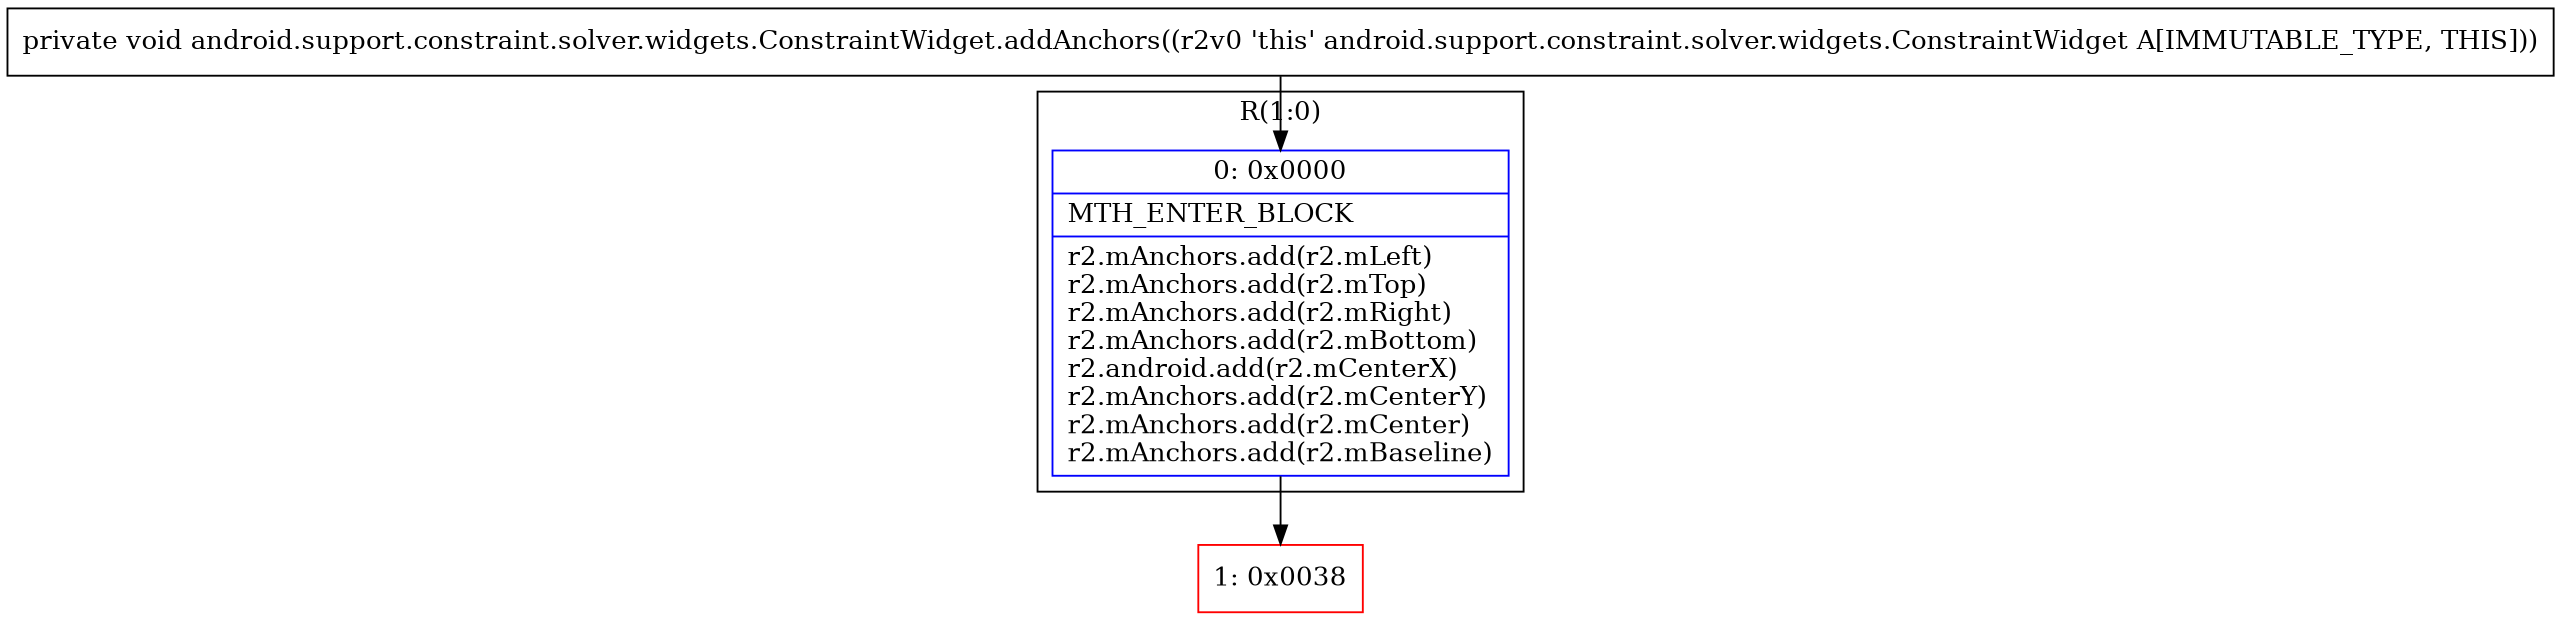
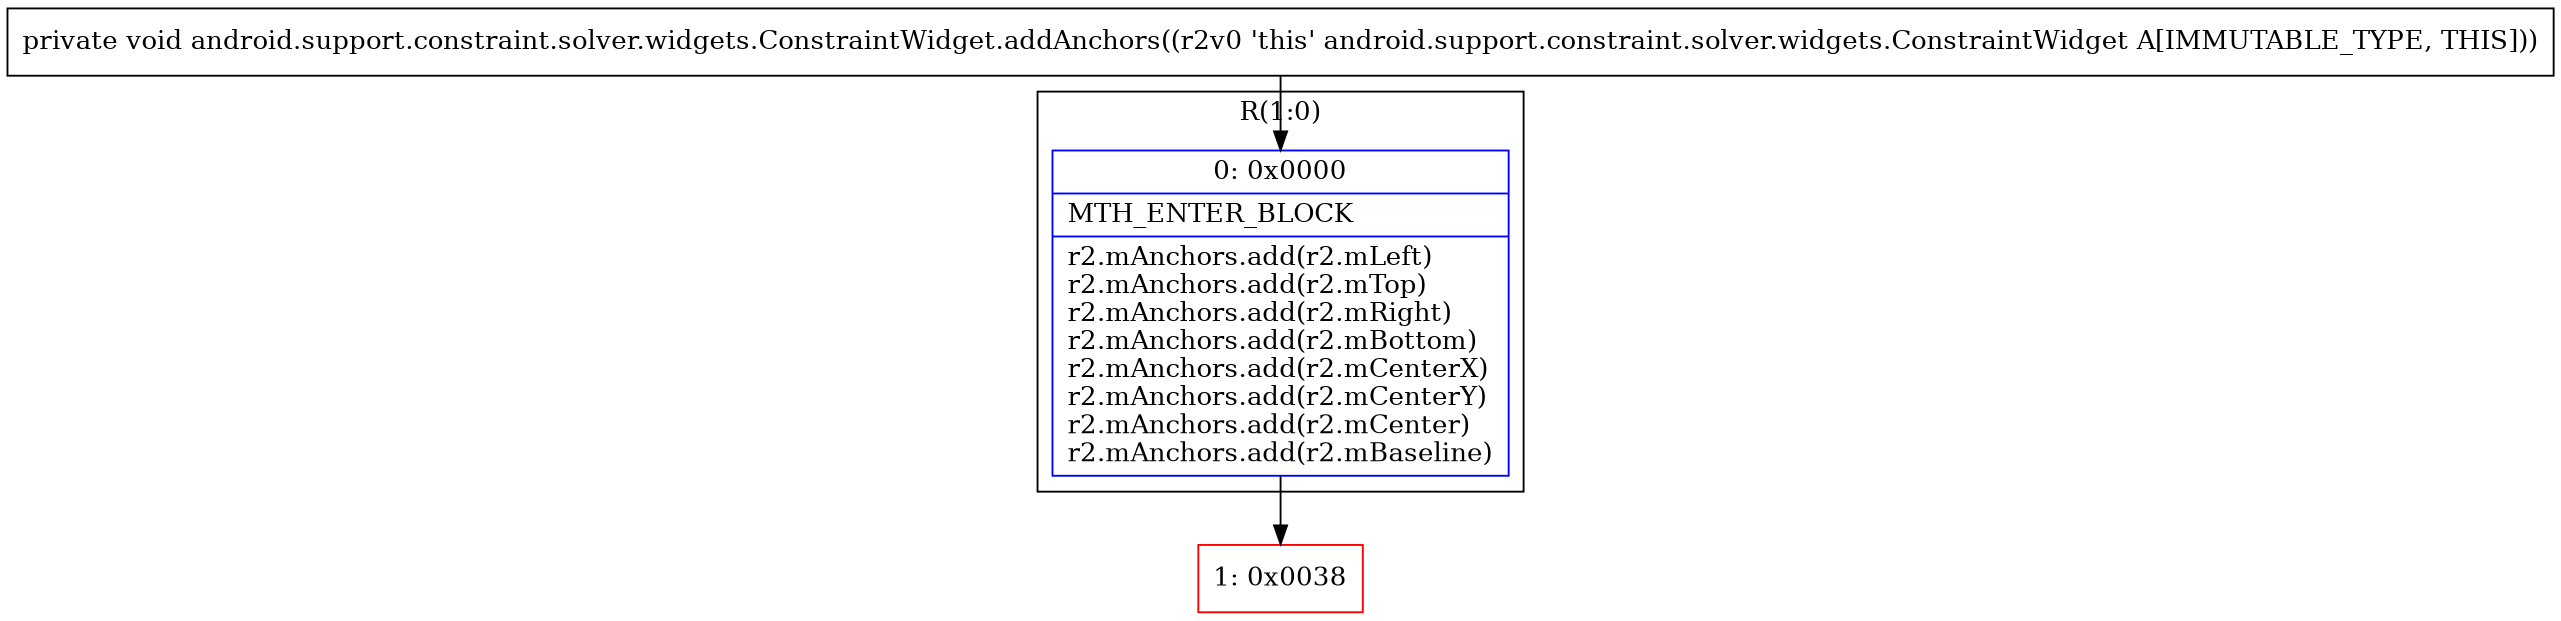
(1263, 369) -> (1279, 369)
